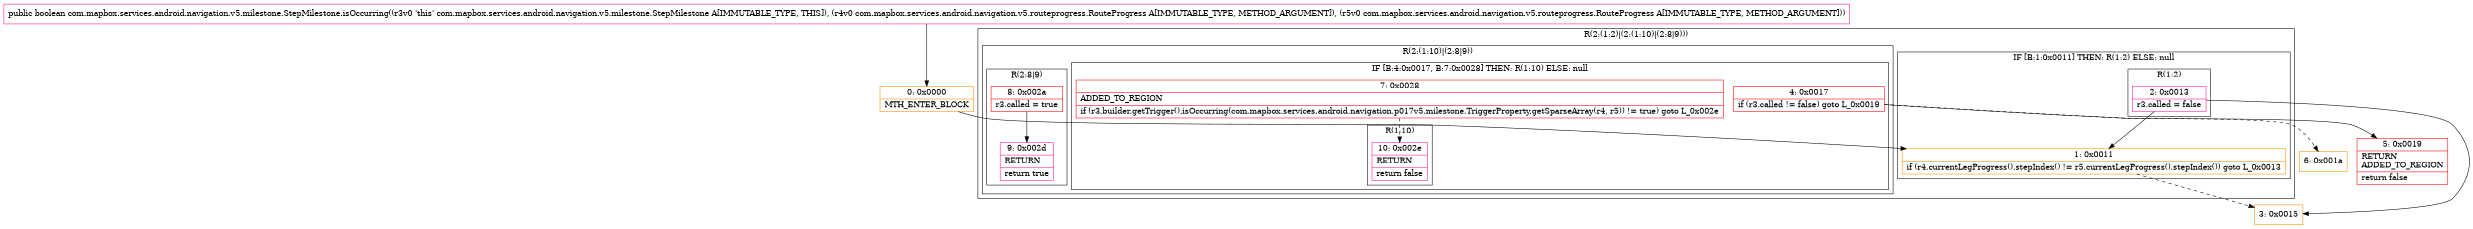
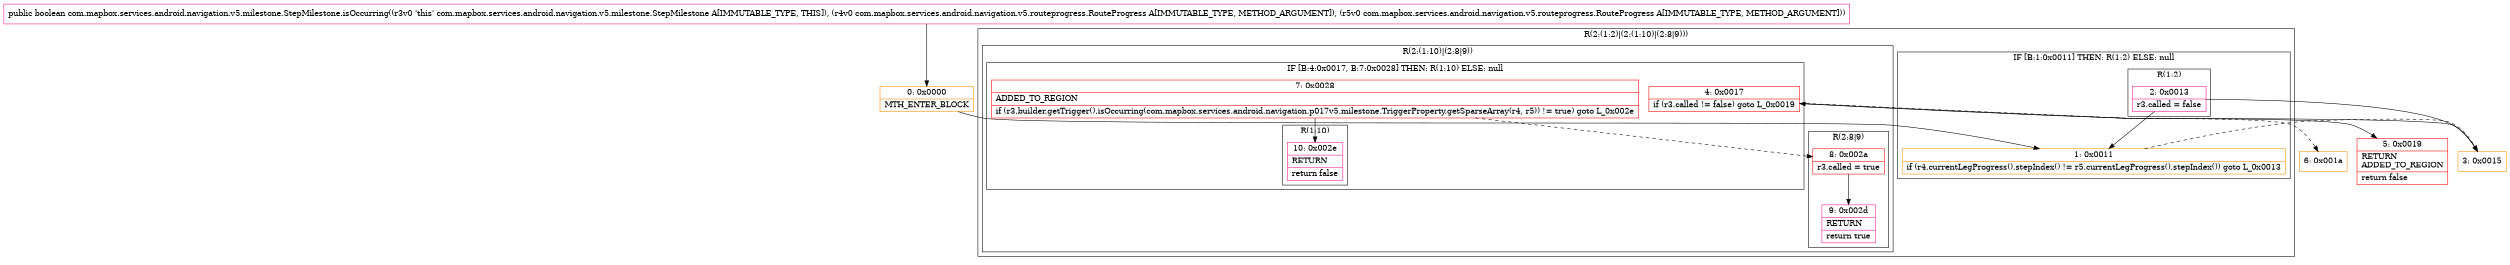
none -> (2147, 118)
(1400, 129) -> (1315, 129)
none -> (1641, 137)
